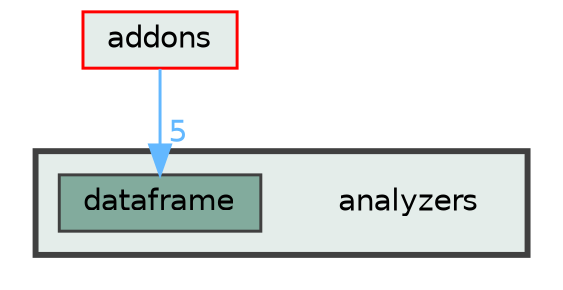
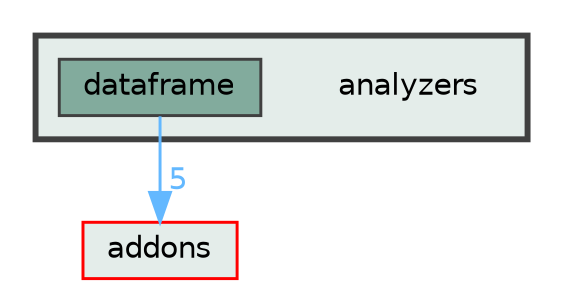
(160, 107) -> (160, 158)
